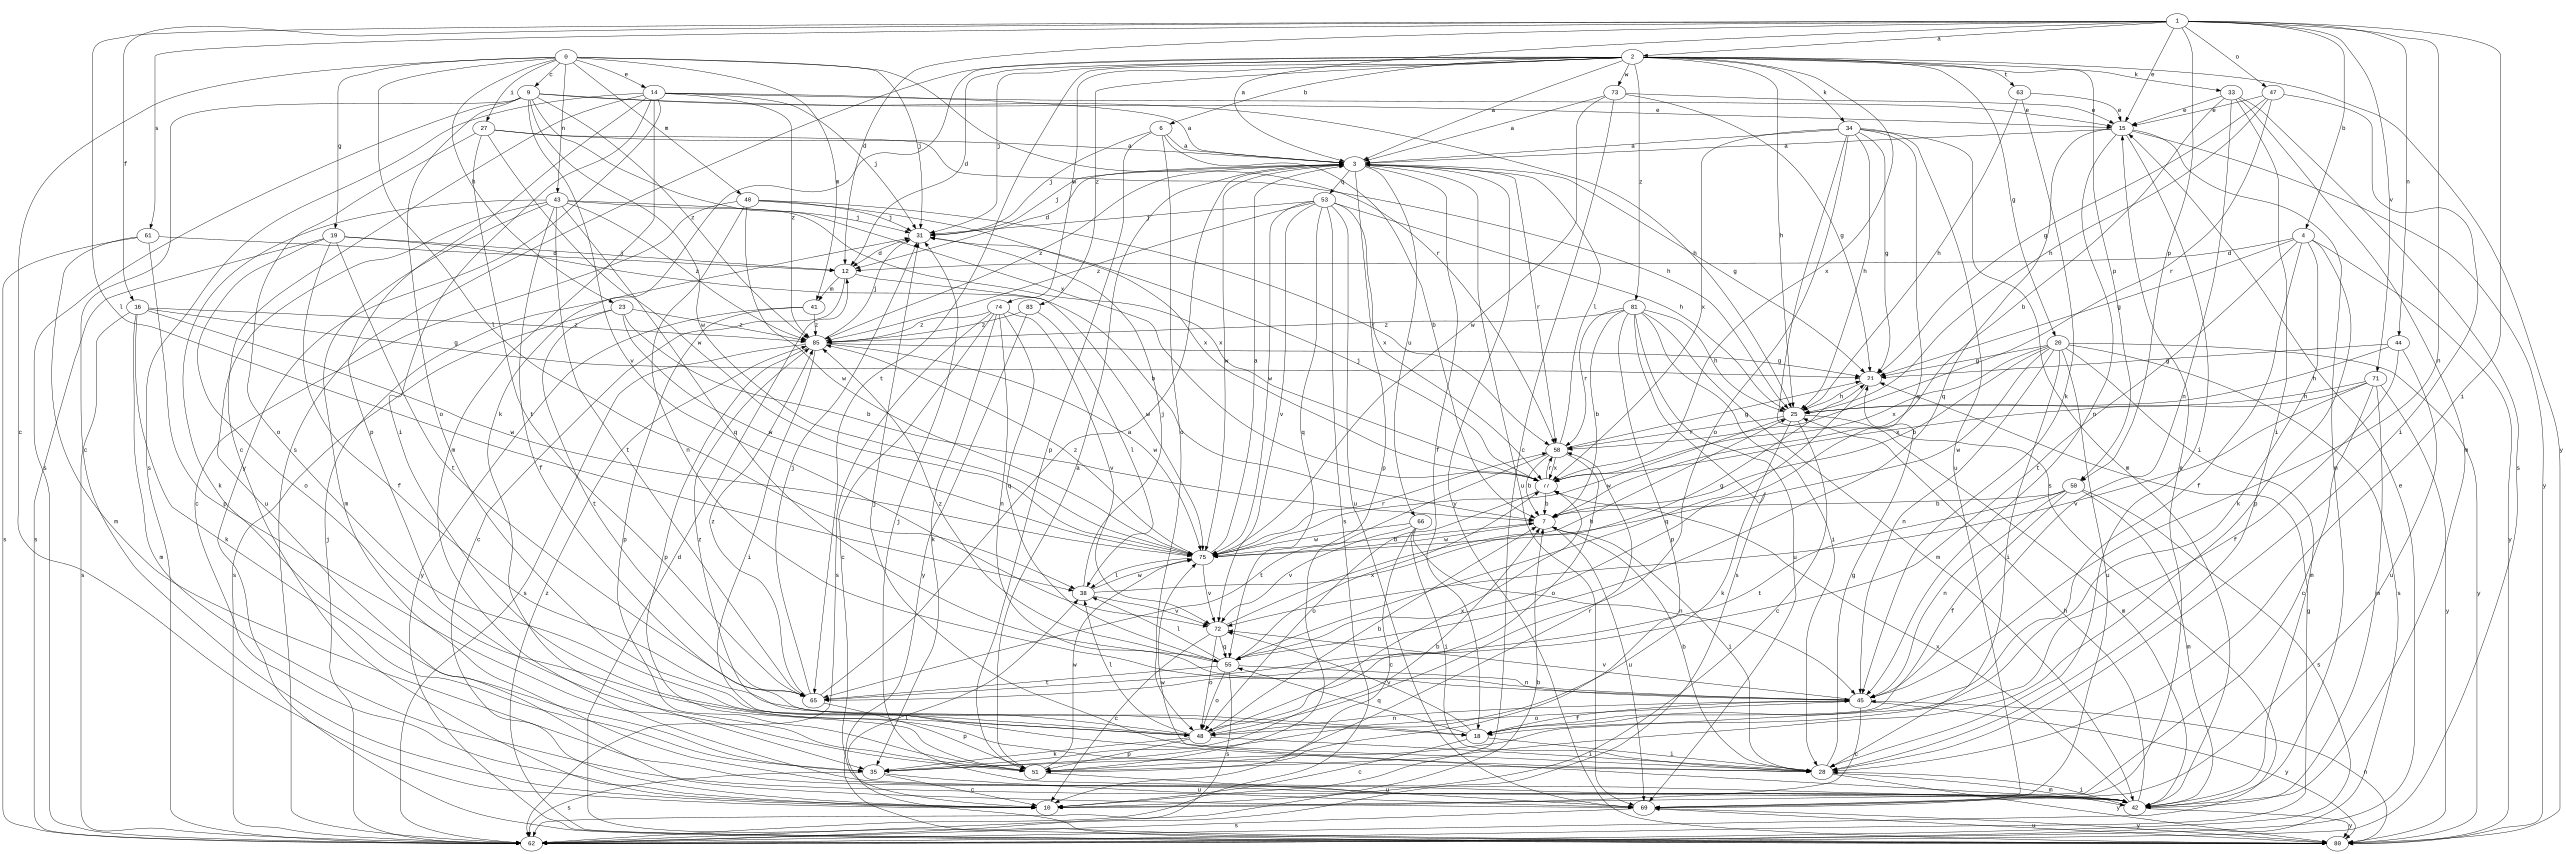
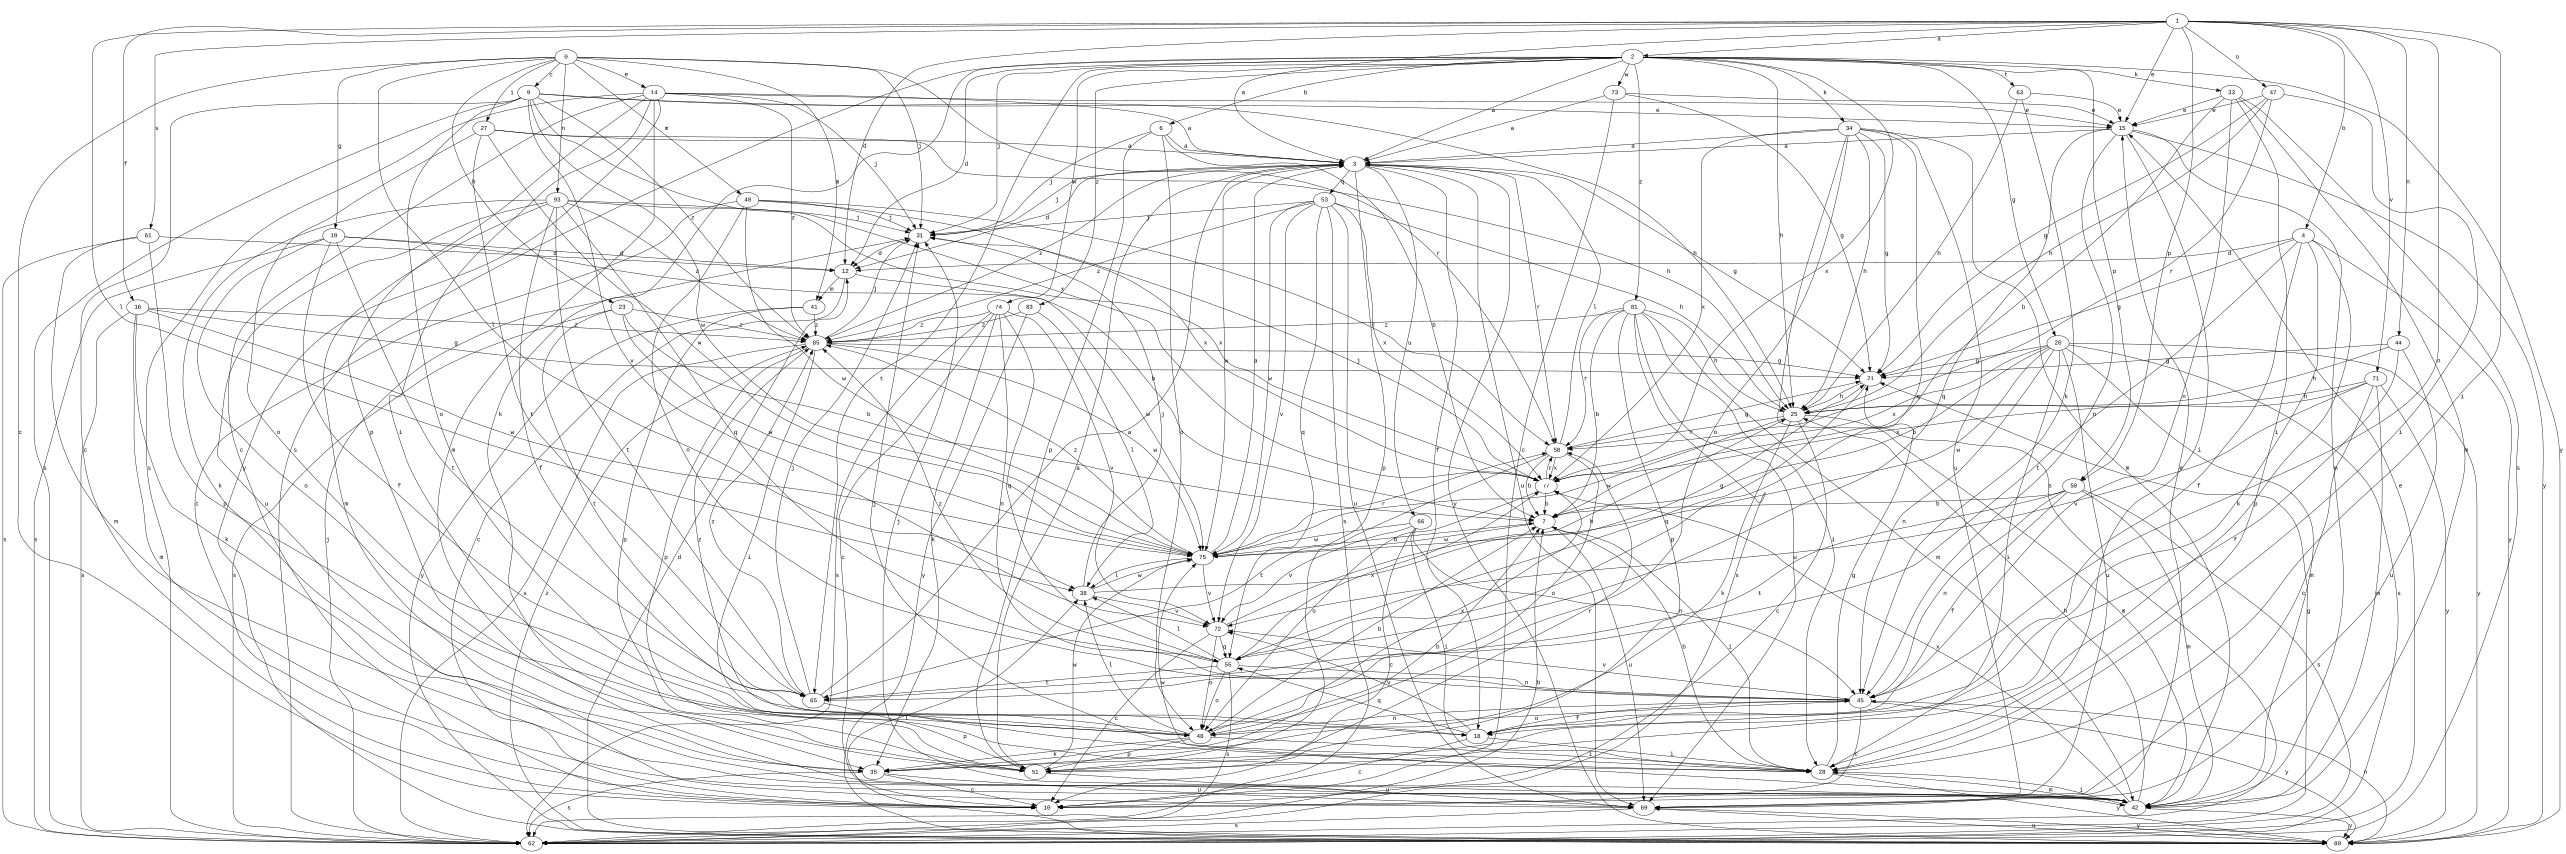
(557, 200) -> (557, 200)
(622, 254) -> (622, 254)
(1447, 342) -> none
